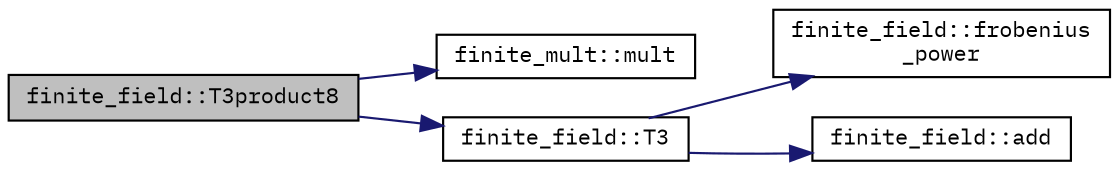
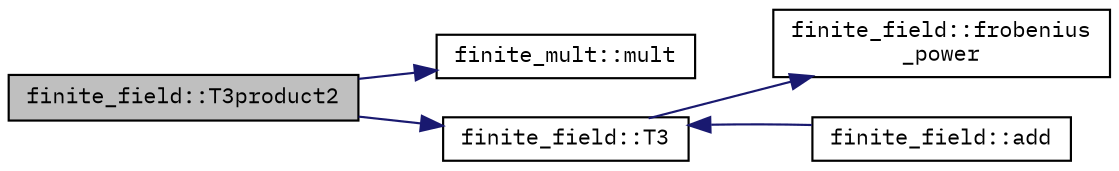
(184, 98) -> (184, 98)
(739, 154) -> (762, 124)
